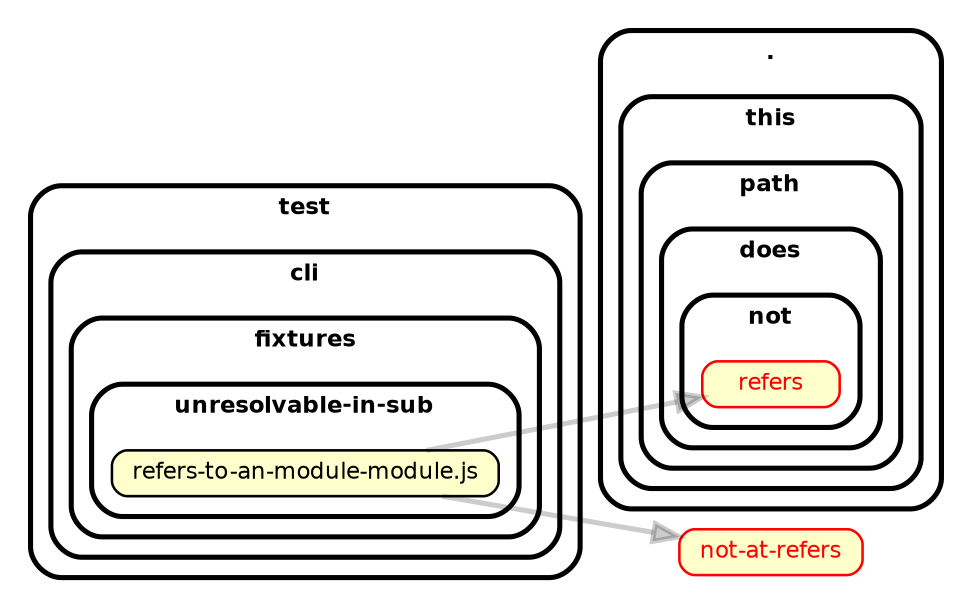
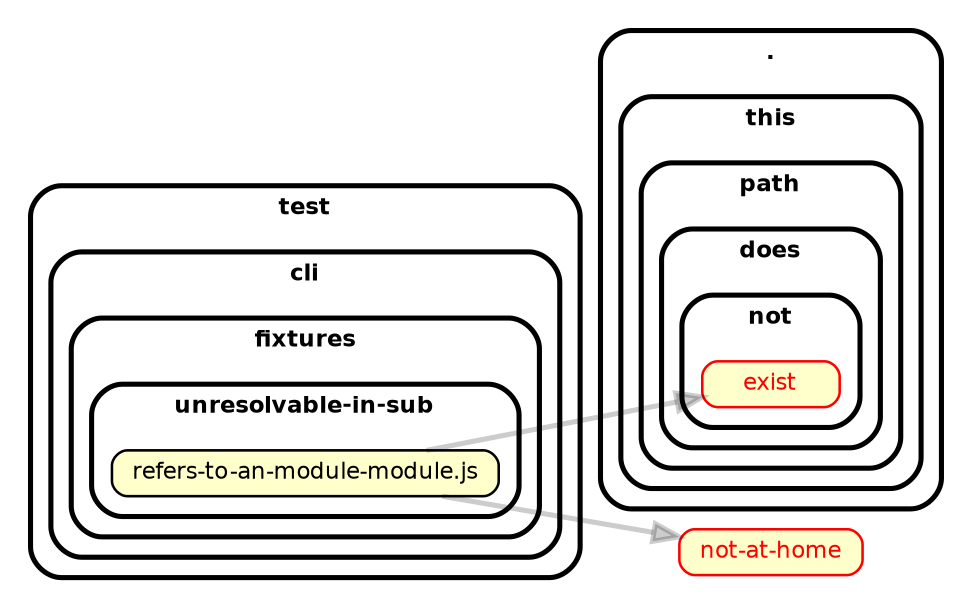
(771, 384) -> (771, 384)
(771, 552) -> (771, 552)
